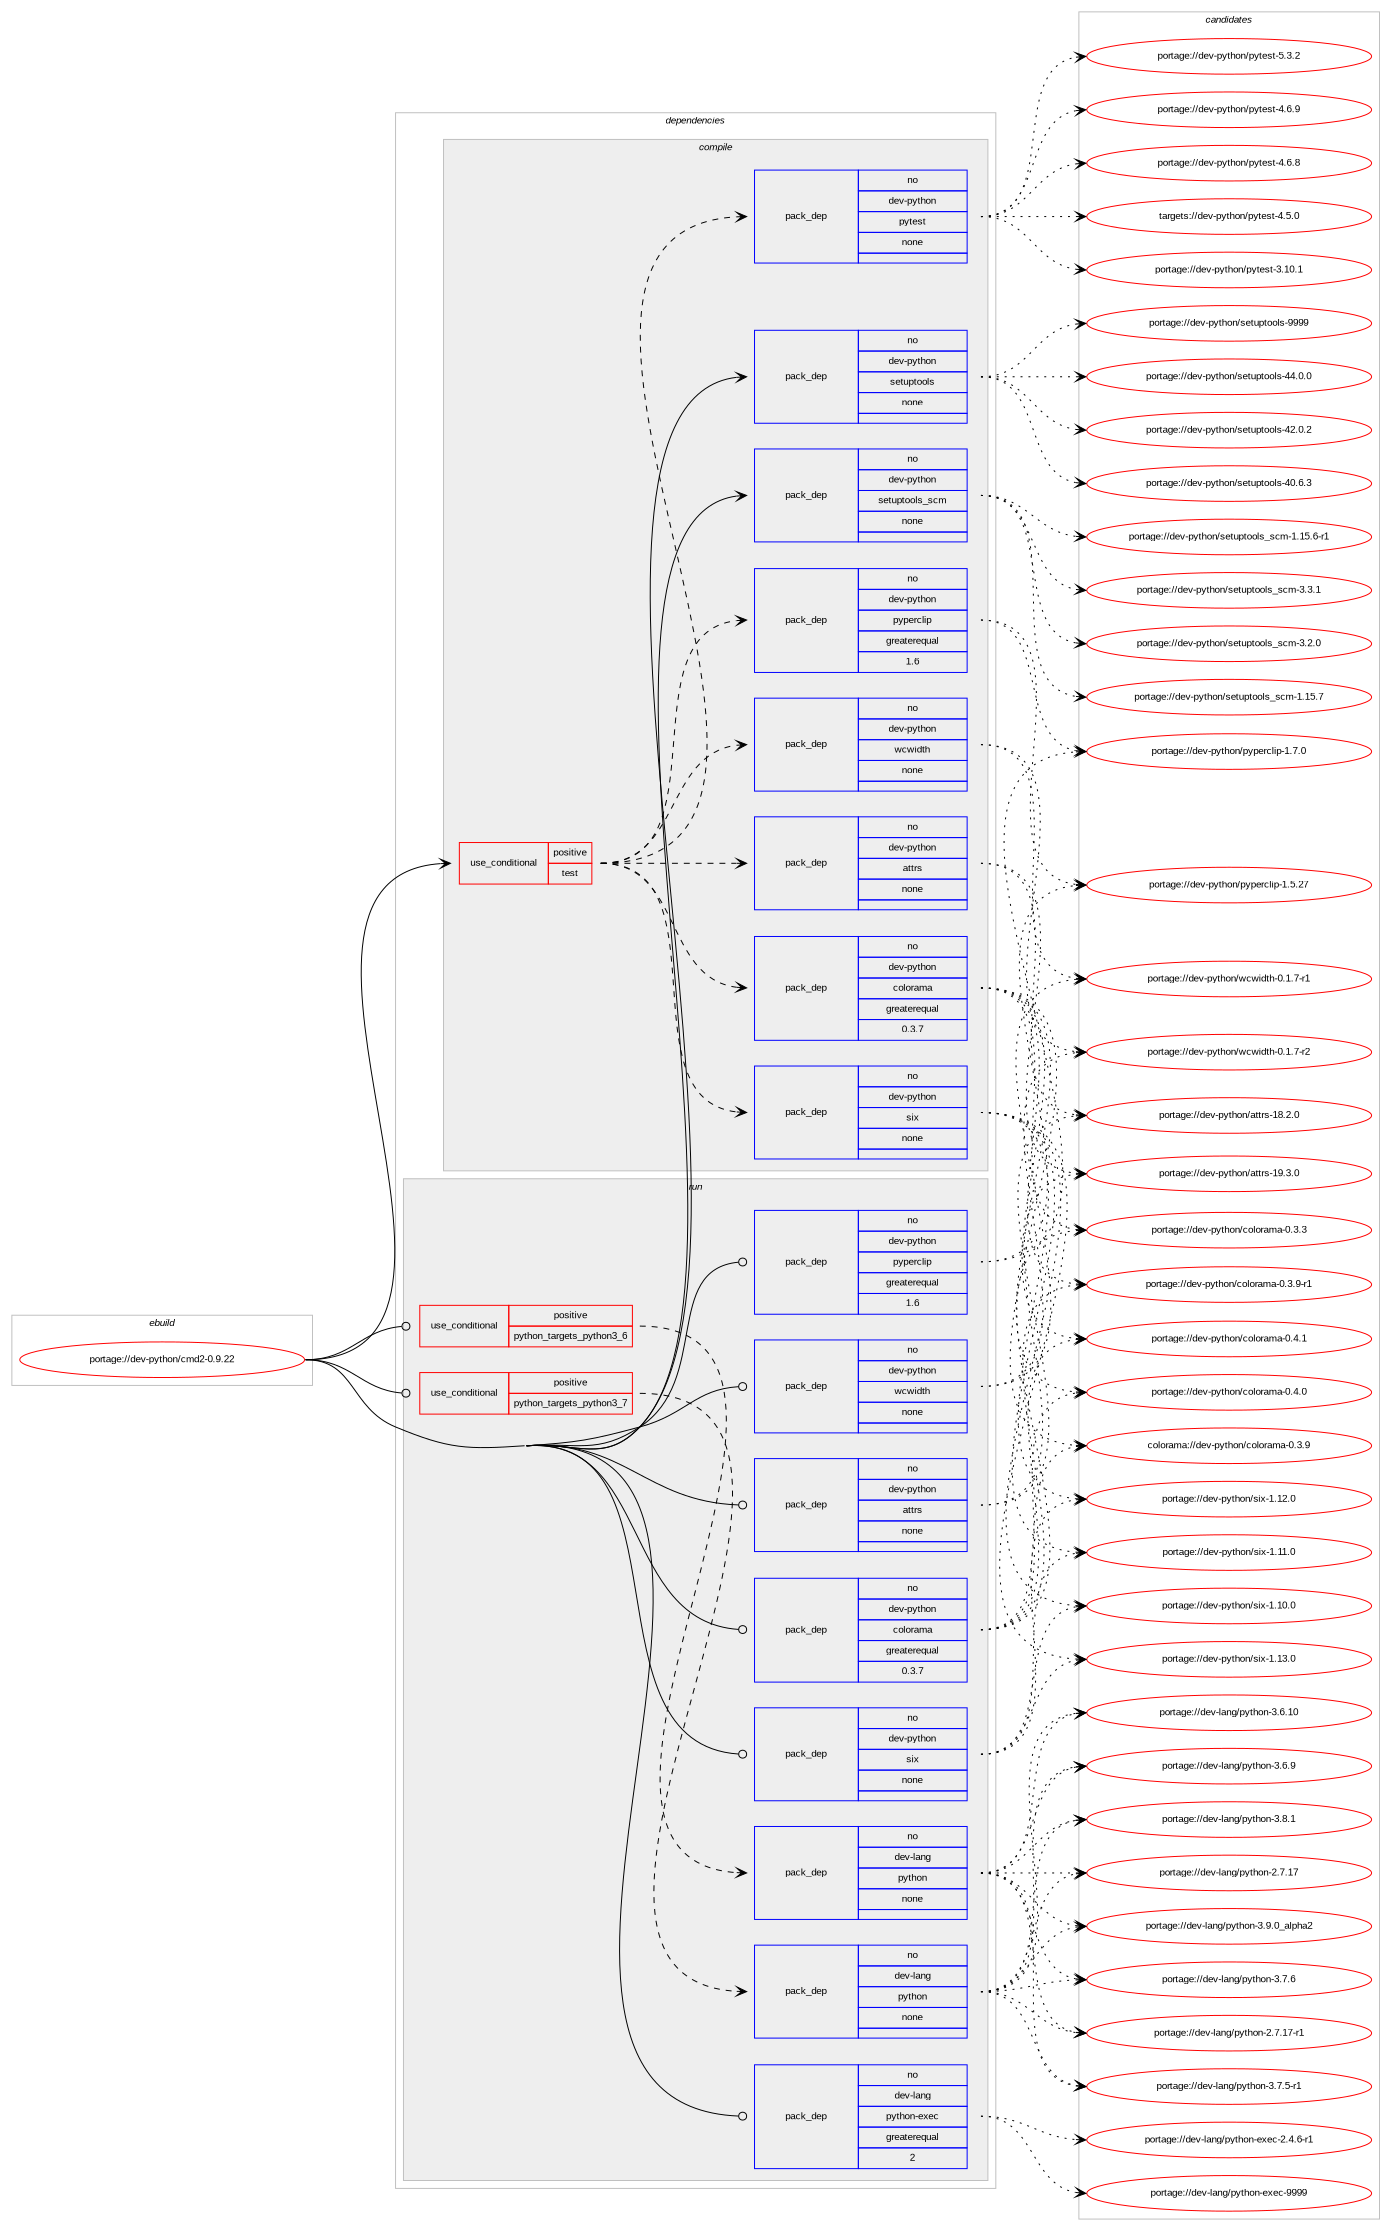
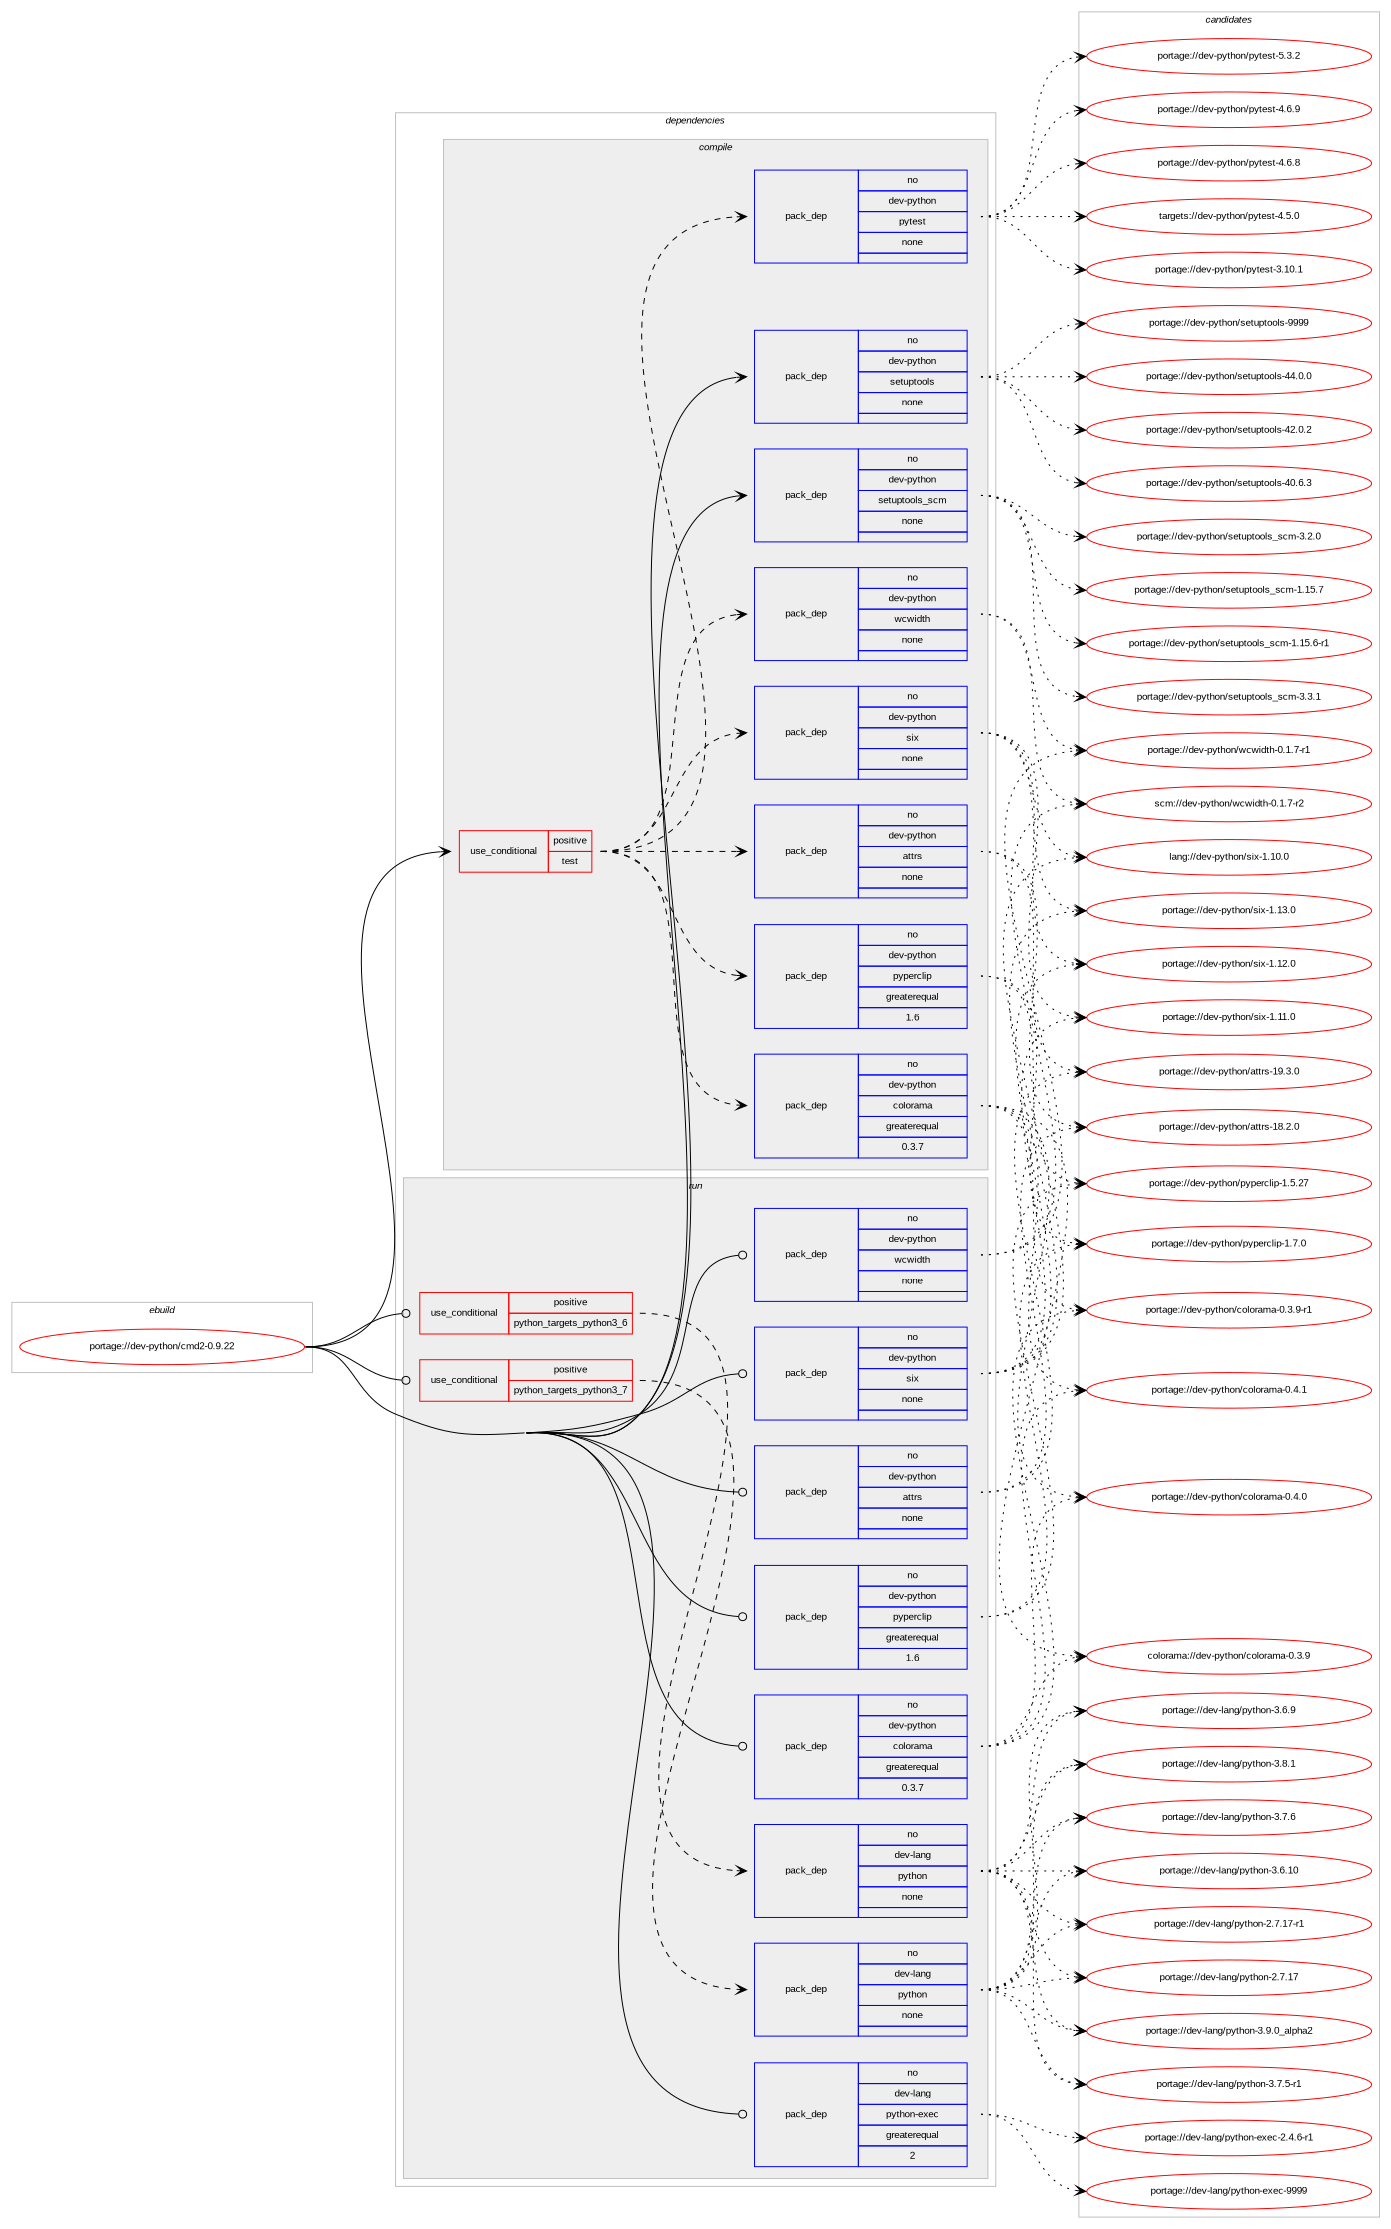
(1229, 1052) -> (1229, 804)
(1229, 1230) -> none
(1229, 1606) -> (1229, 857)
